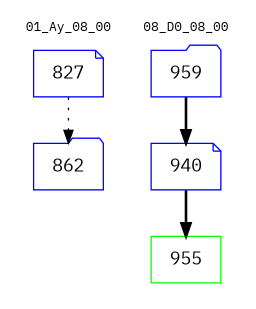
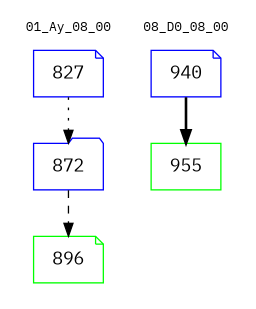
(186, 74) -> none
(68, 167) -> (68, 167)
none -> (68, 260)
